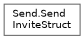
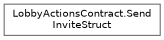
(42, 20) -> (82, 20)
